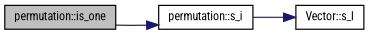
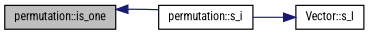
(131, 25) -> (143, 9)
